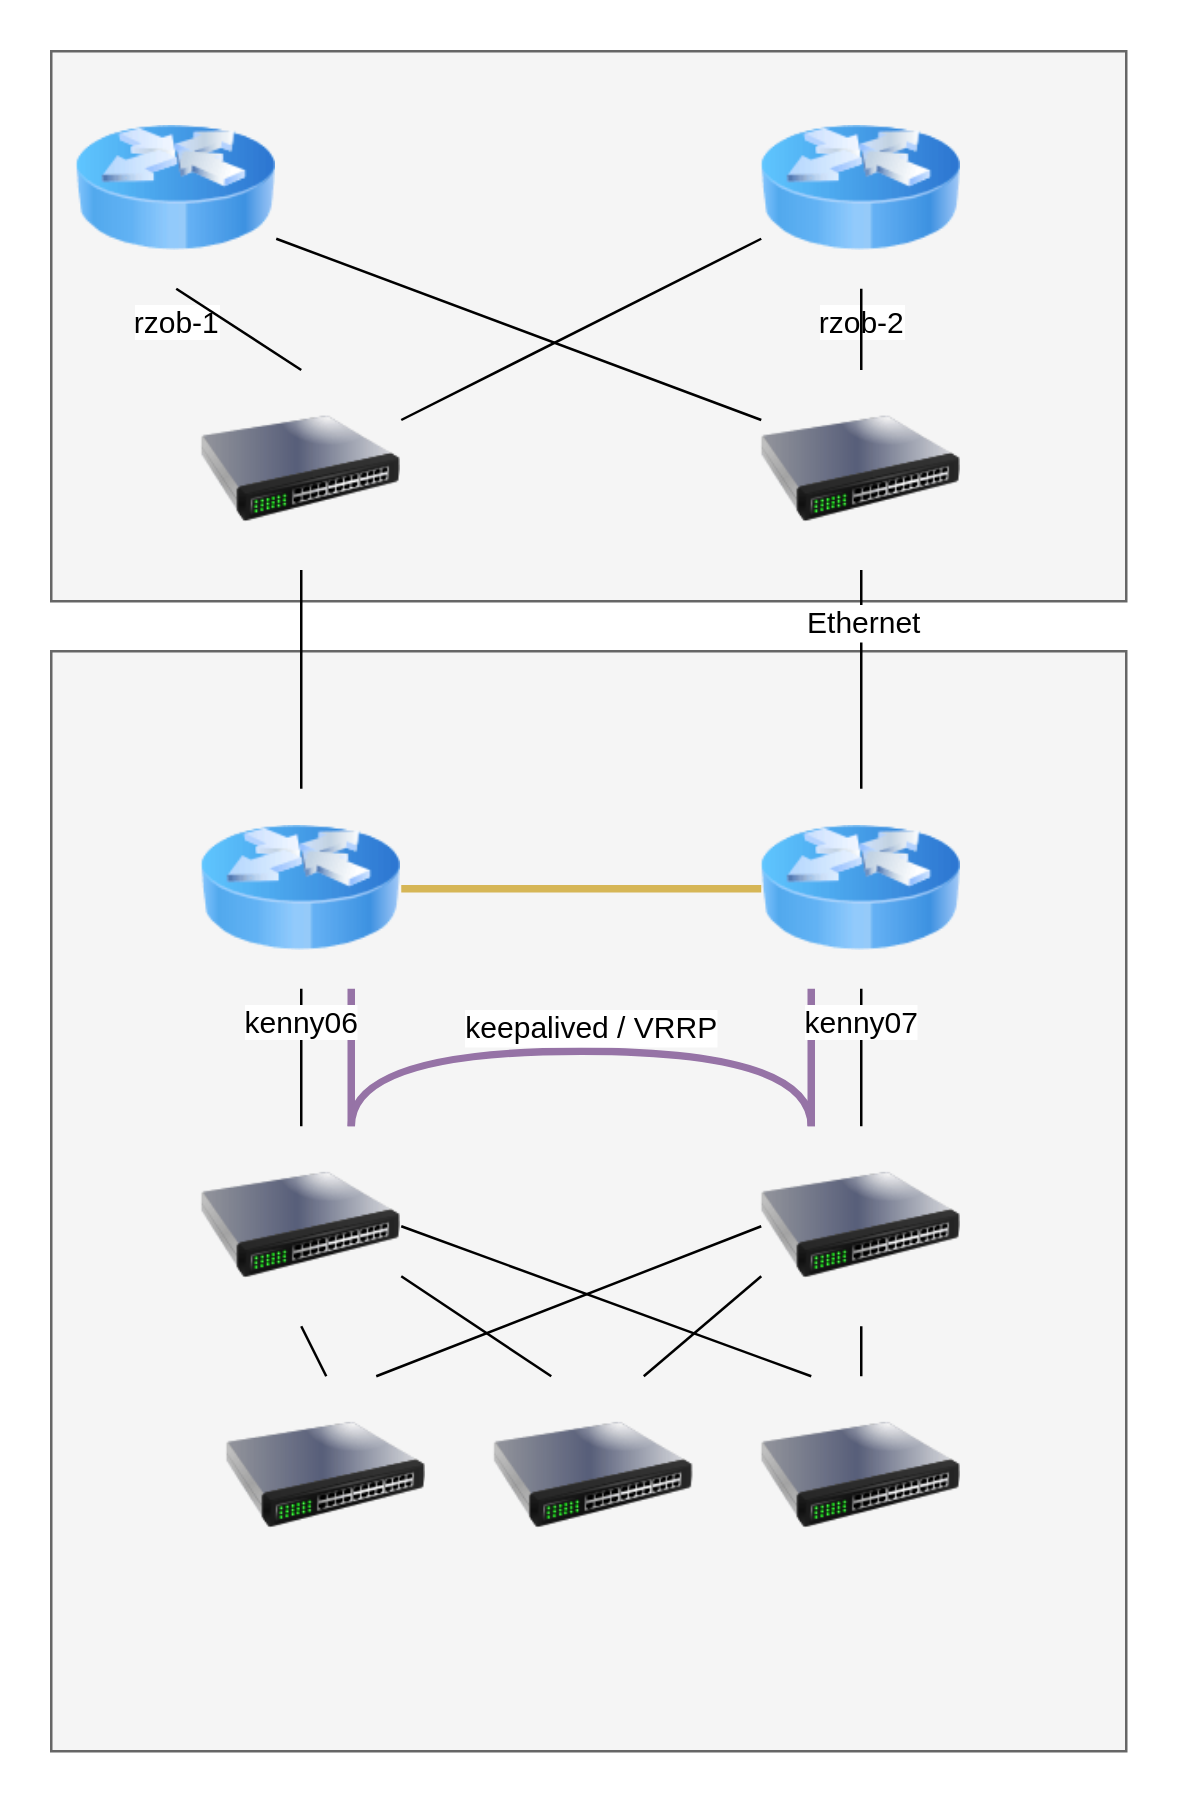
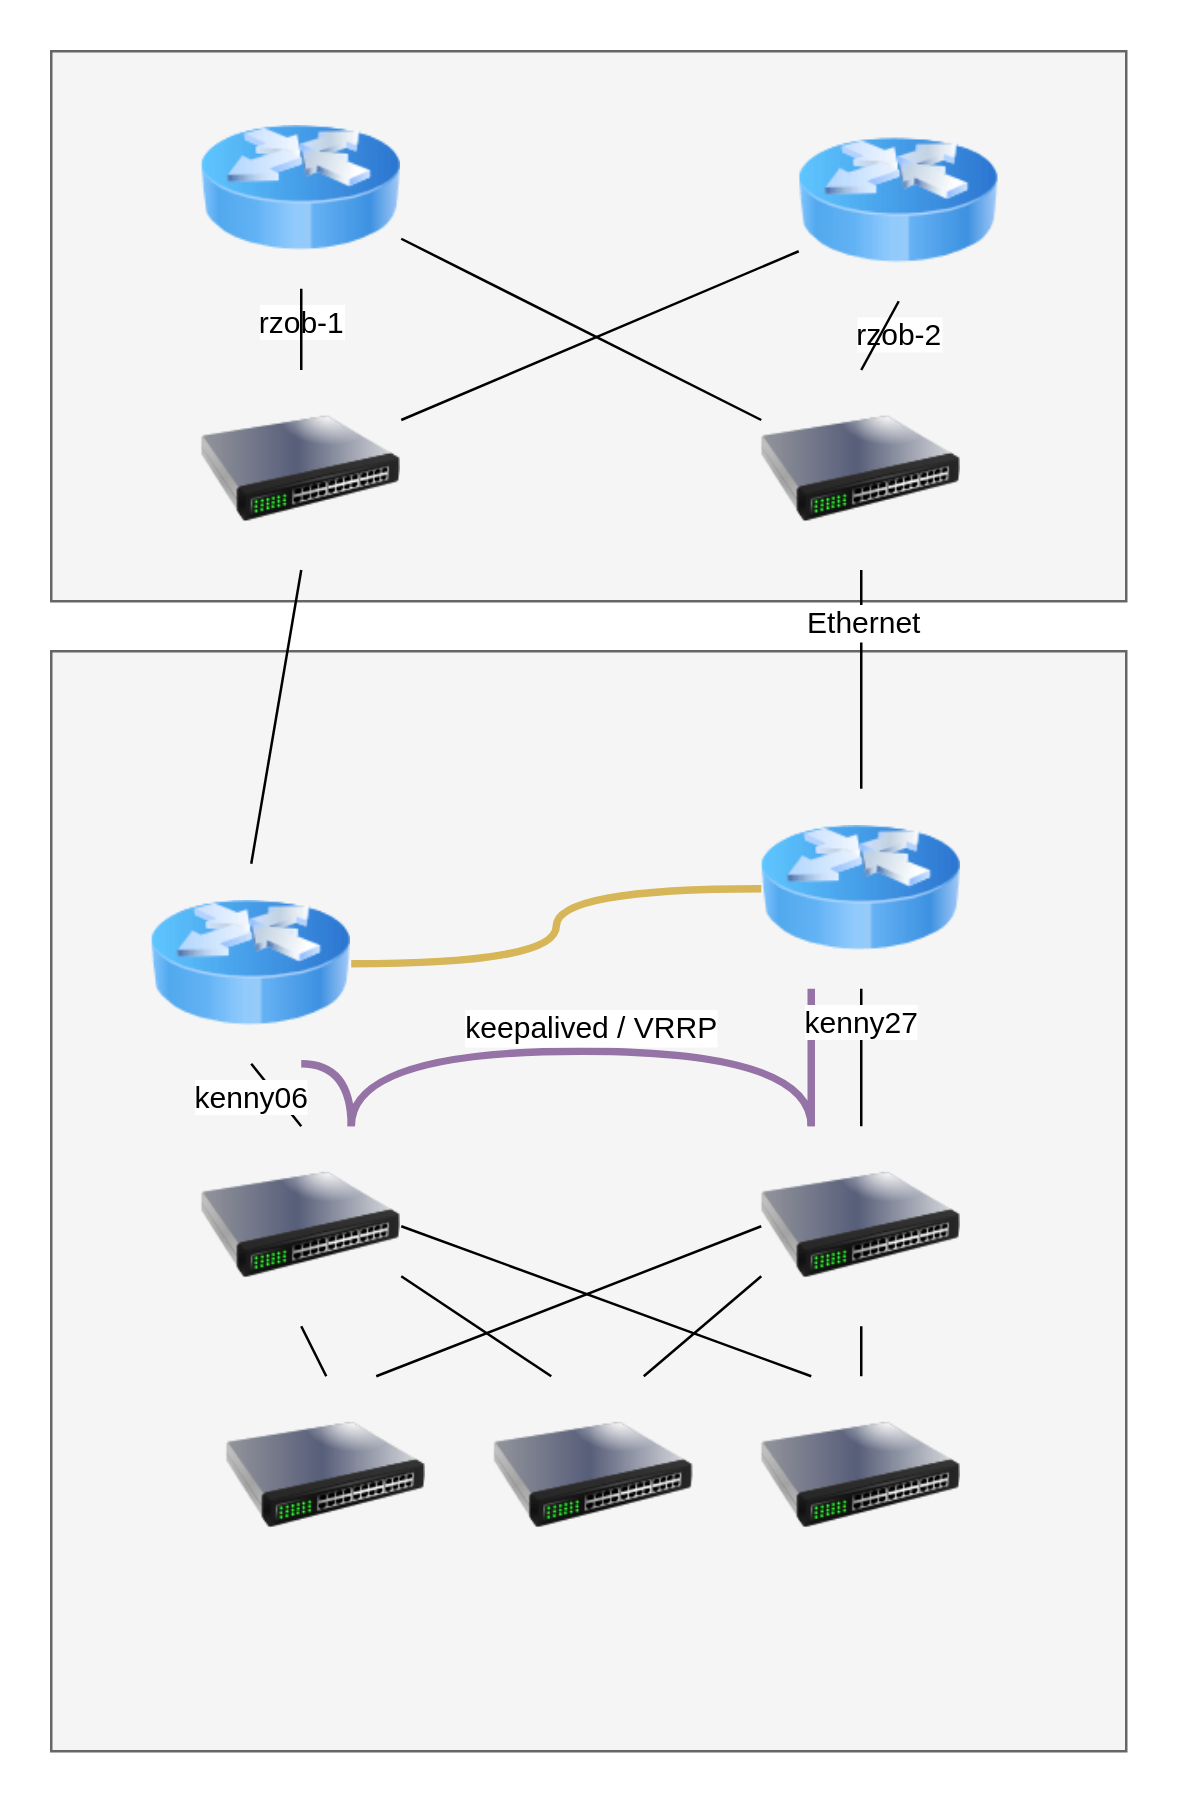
(176, 189) -> (301, 189)
(861, 189) -> (899, 201)
(301, 889) -> (251, 964)
(863, 1024) -> (863, 1024)
